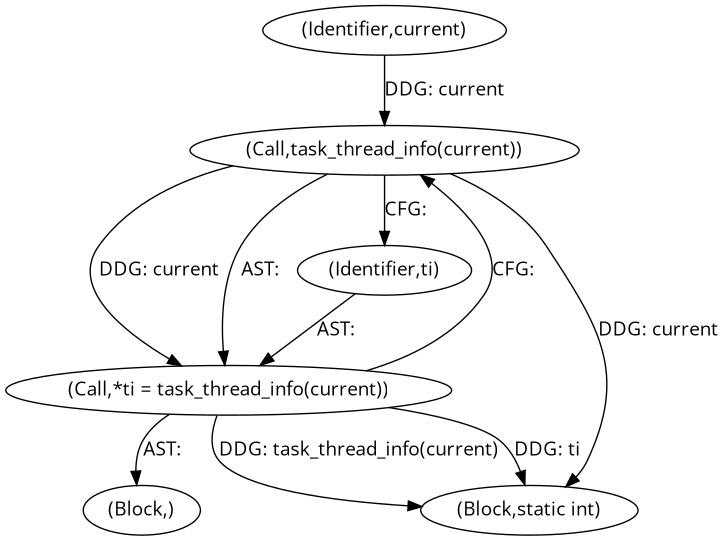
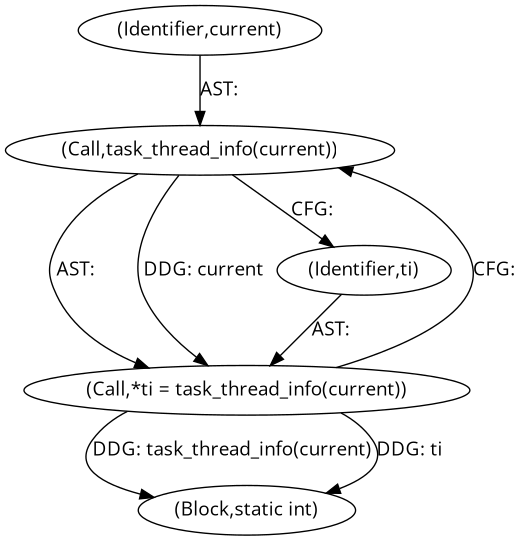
(445, 90) -> (222, 90)
(581, 302) -> none
(142, 510) -> none
